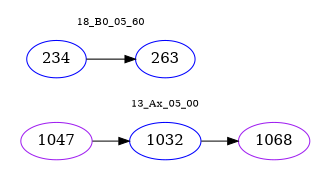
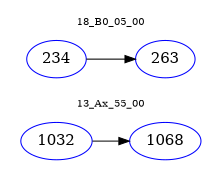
(111, 22) -> (111, 22)
(165, 104) -> (111, 104)
(56, 141) -> none
(274, 141) -> (165, 141)
